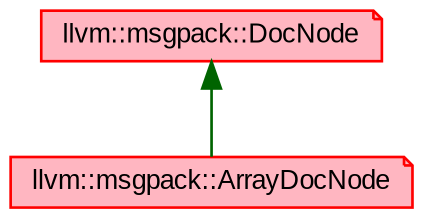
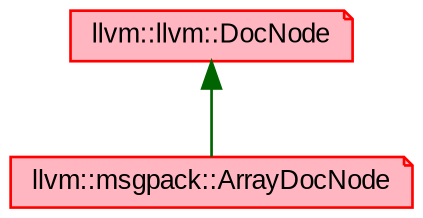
(212, 36) -> (212, 36)
